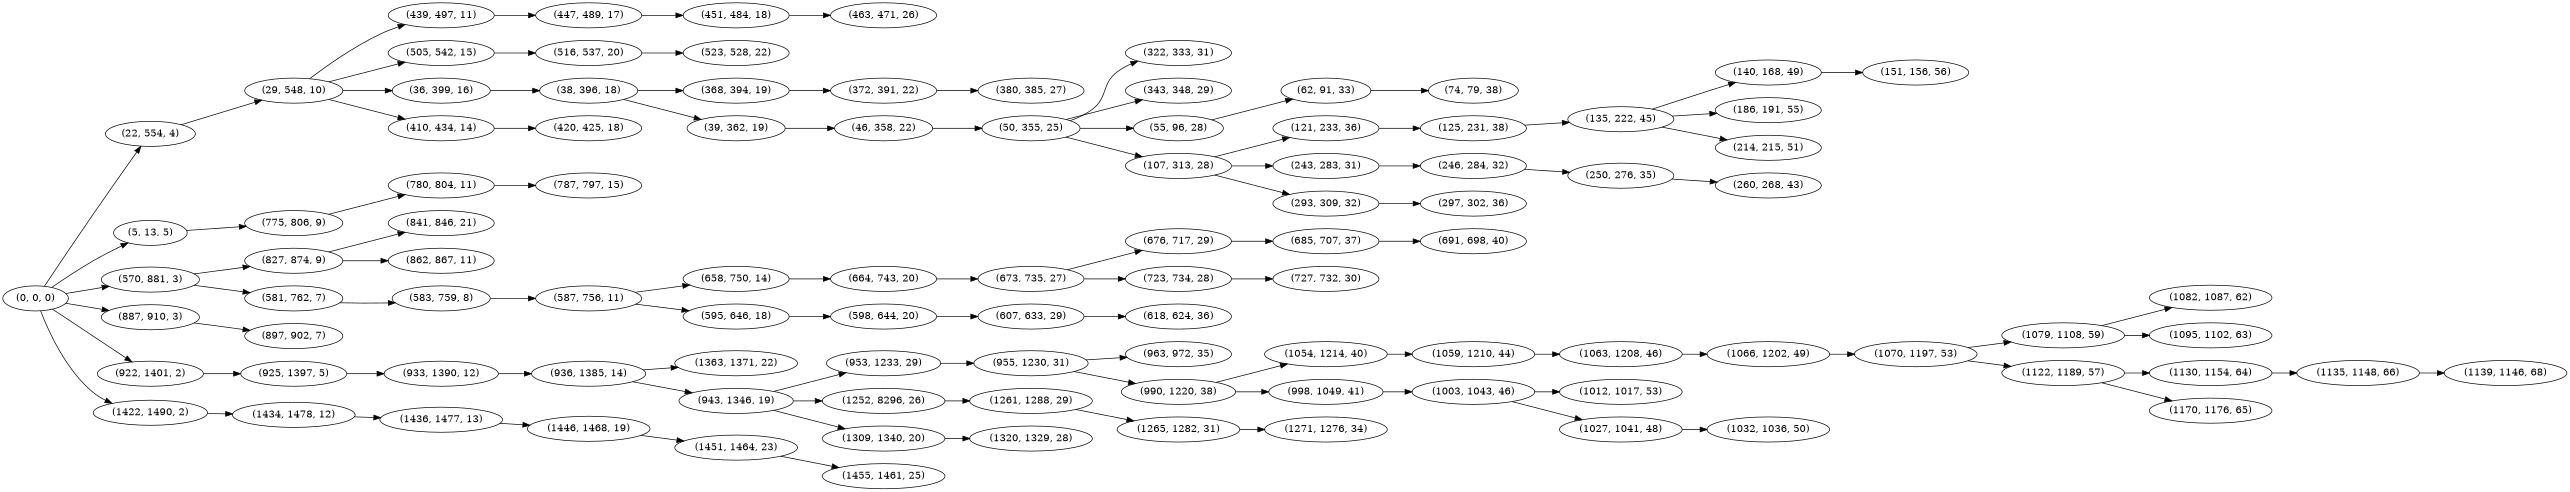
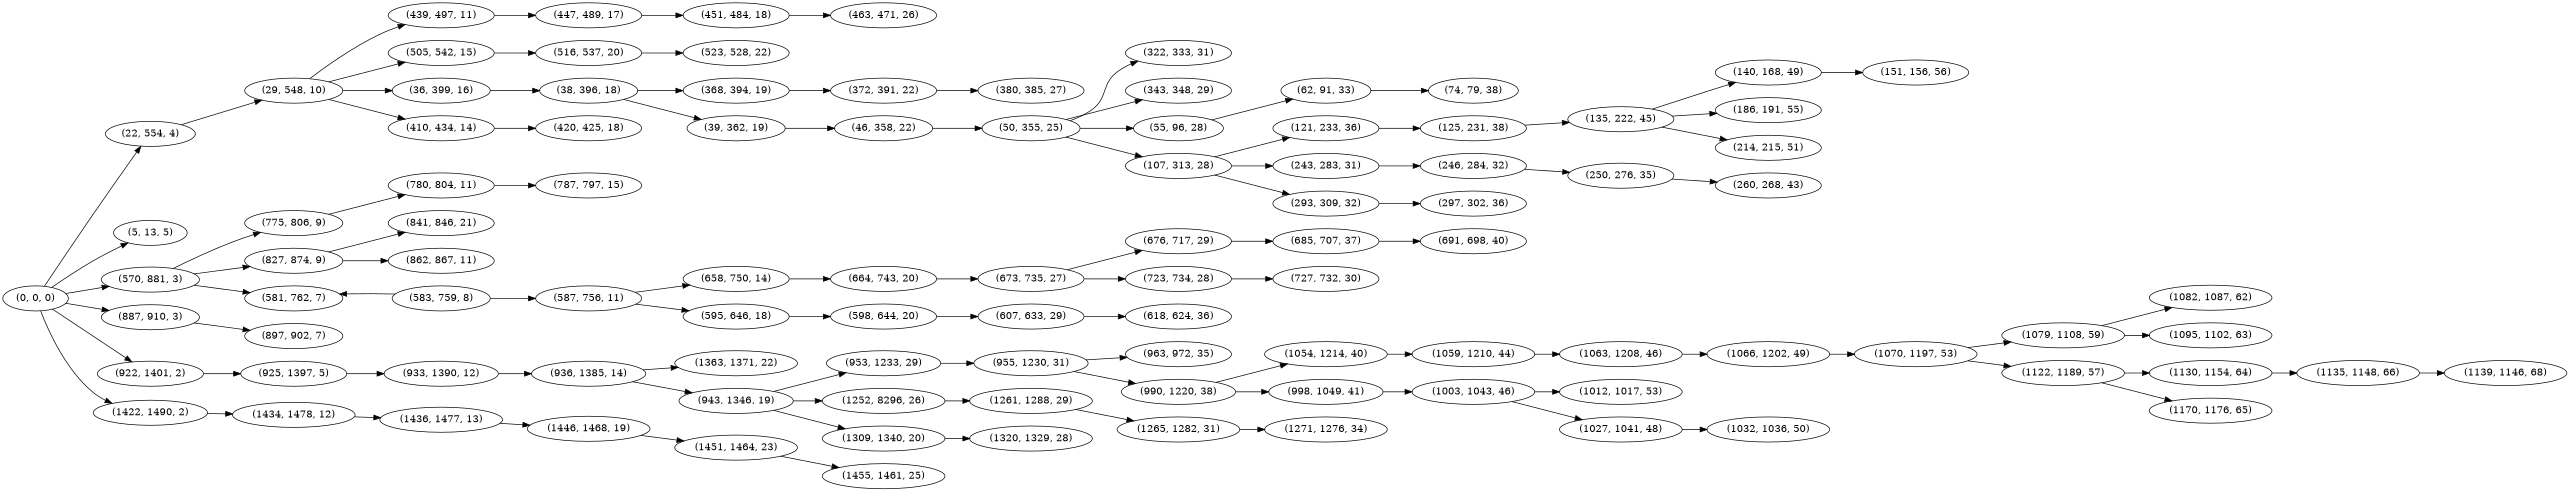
(213, 229) -> (213, 250)
(364, 303) -> (371, 294)
